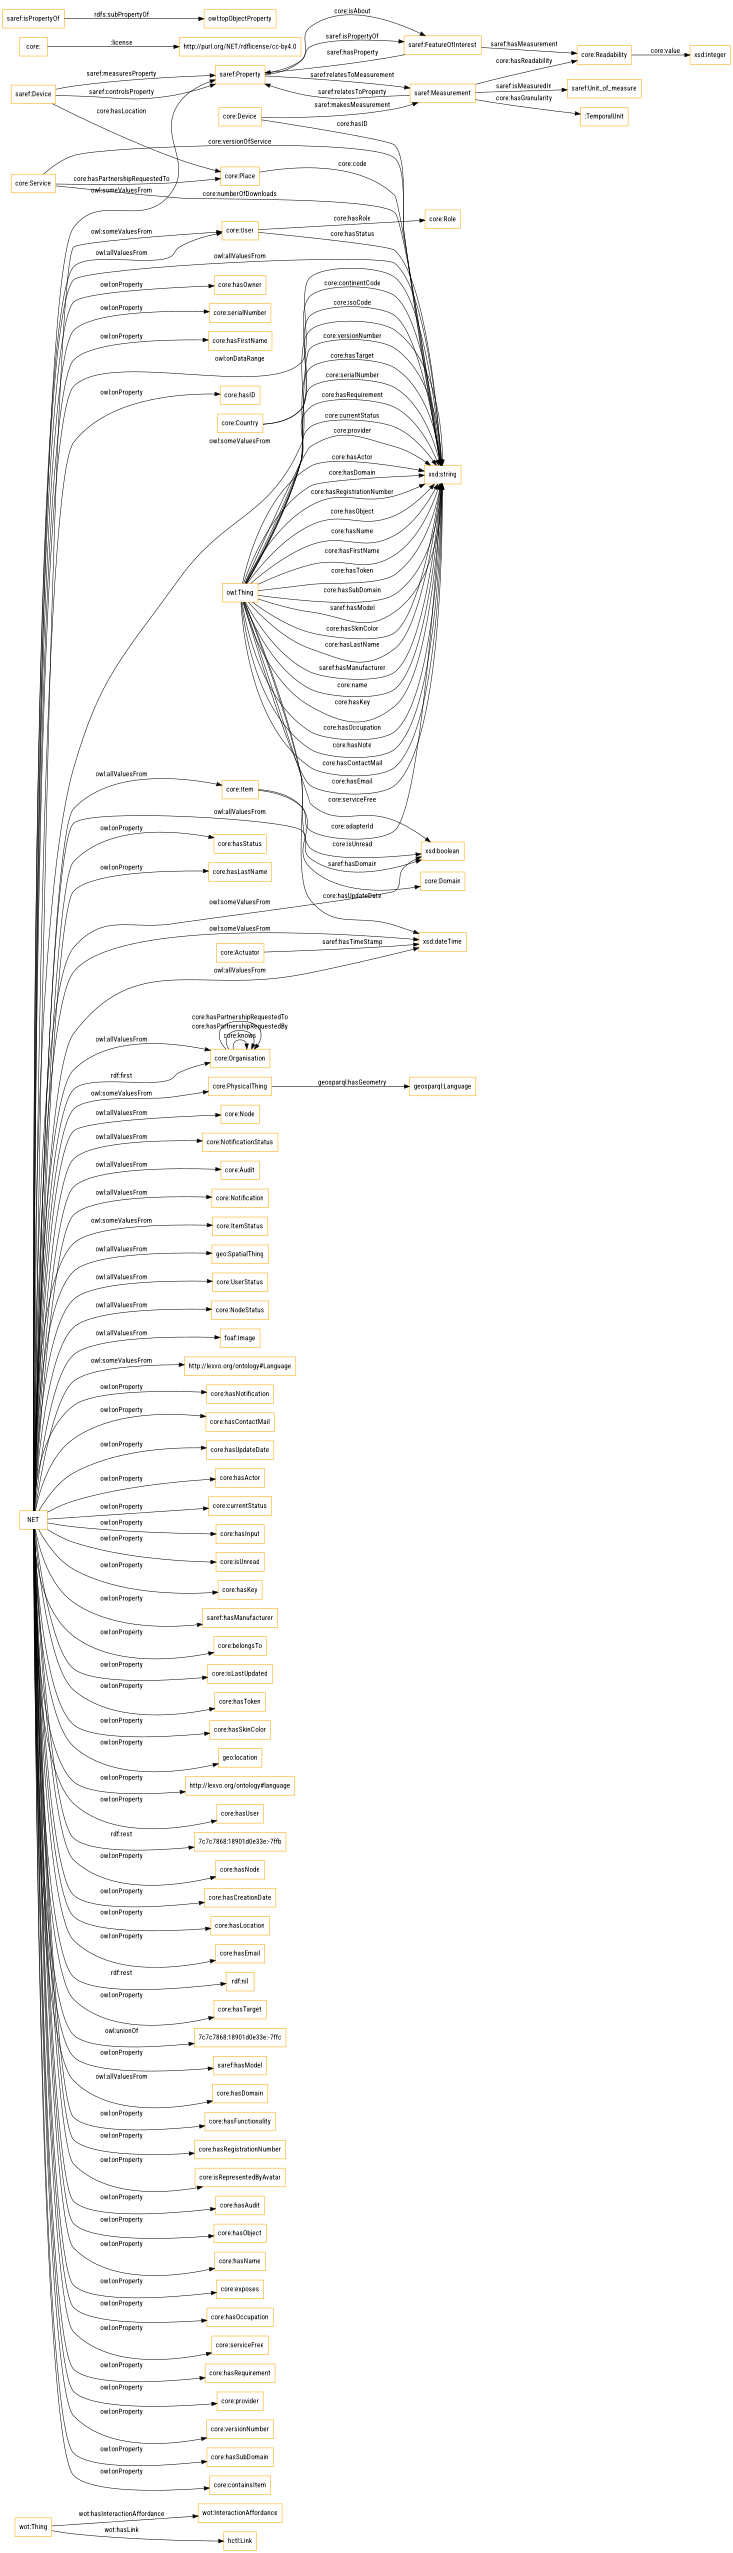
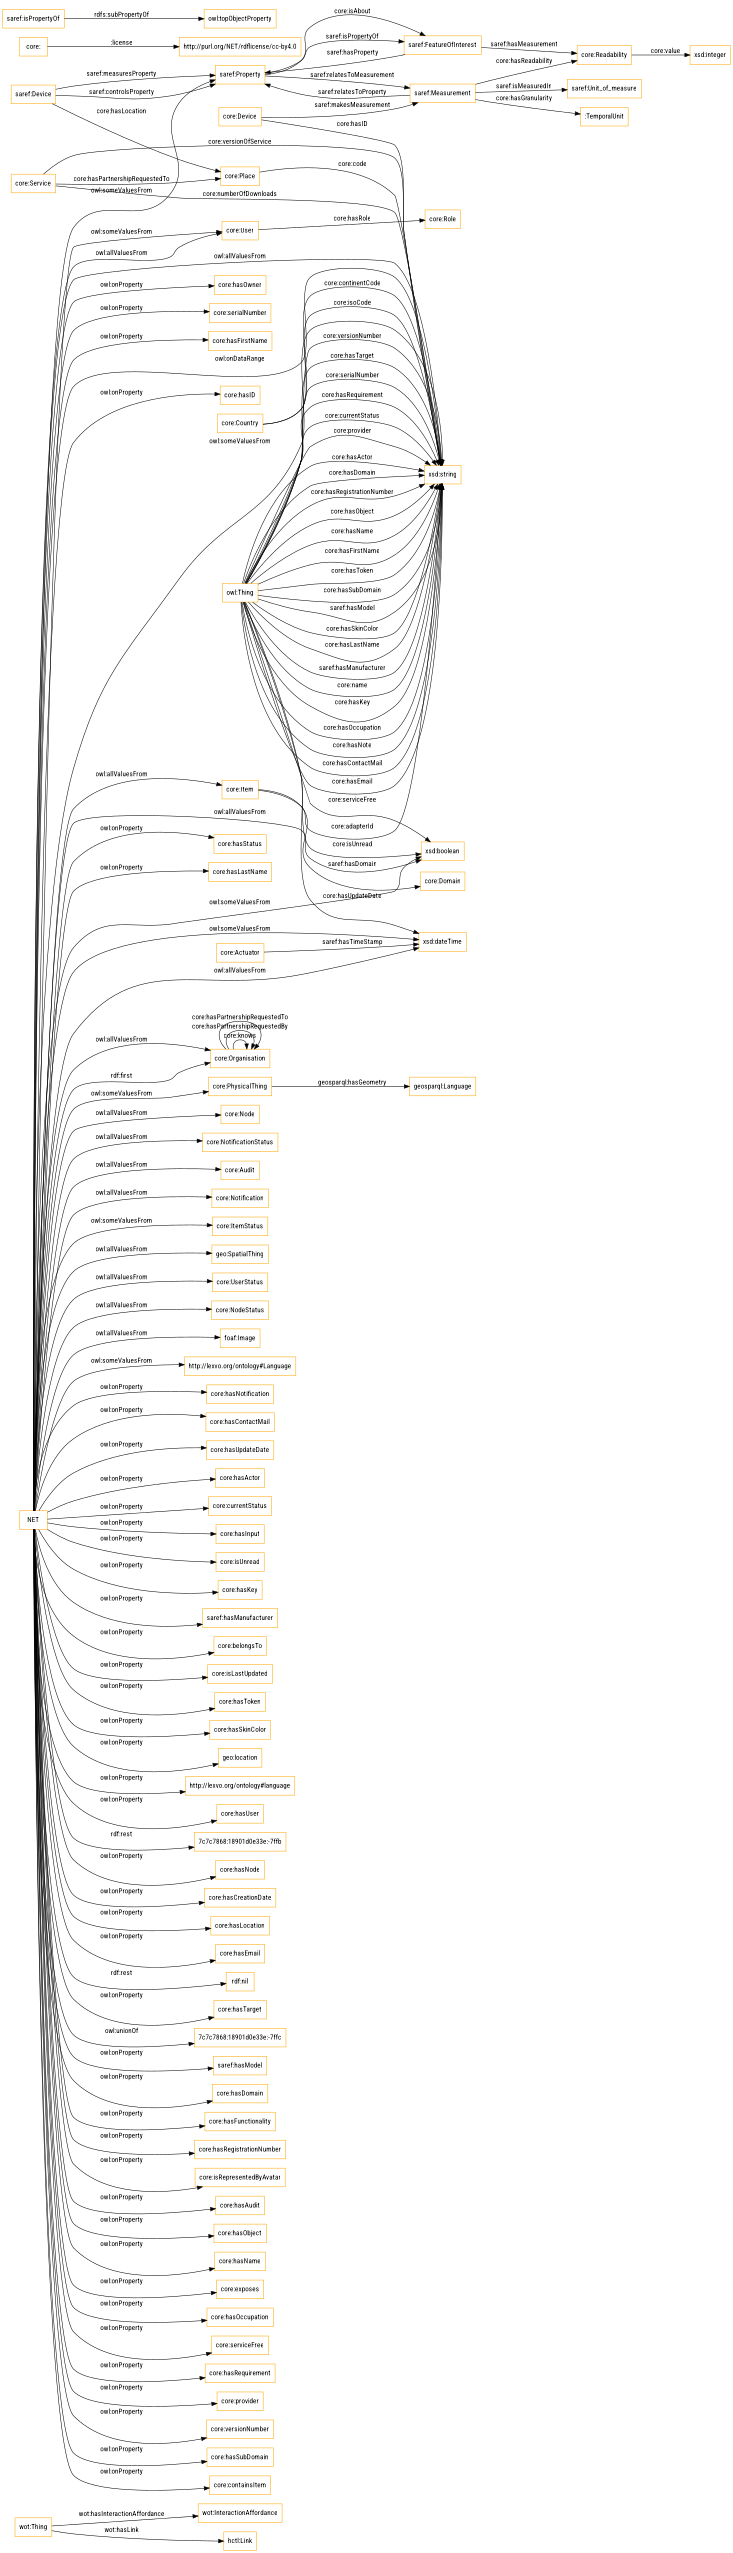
(402, 261) -> none
(122, 2077) -> (122, 2077)
